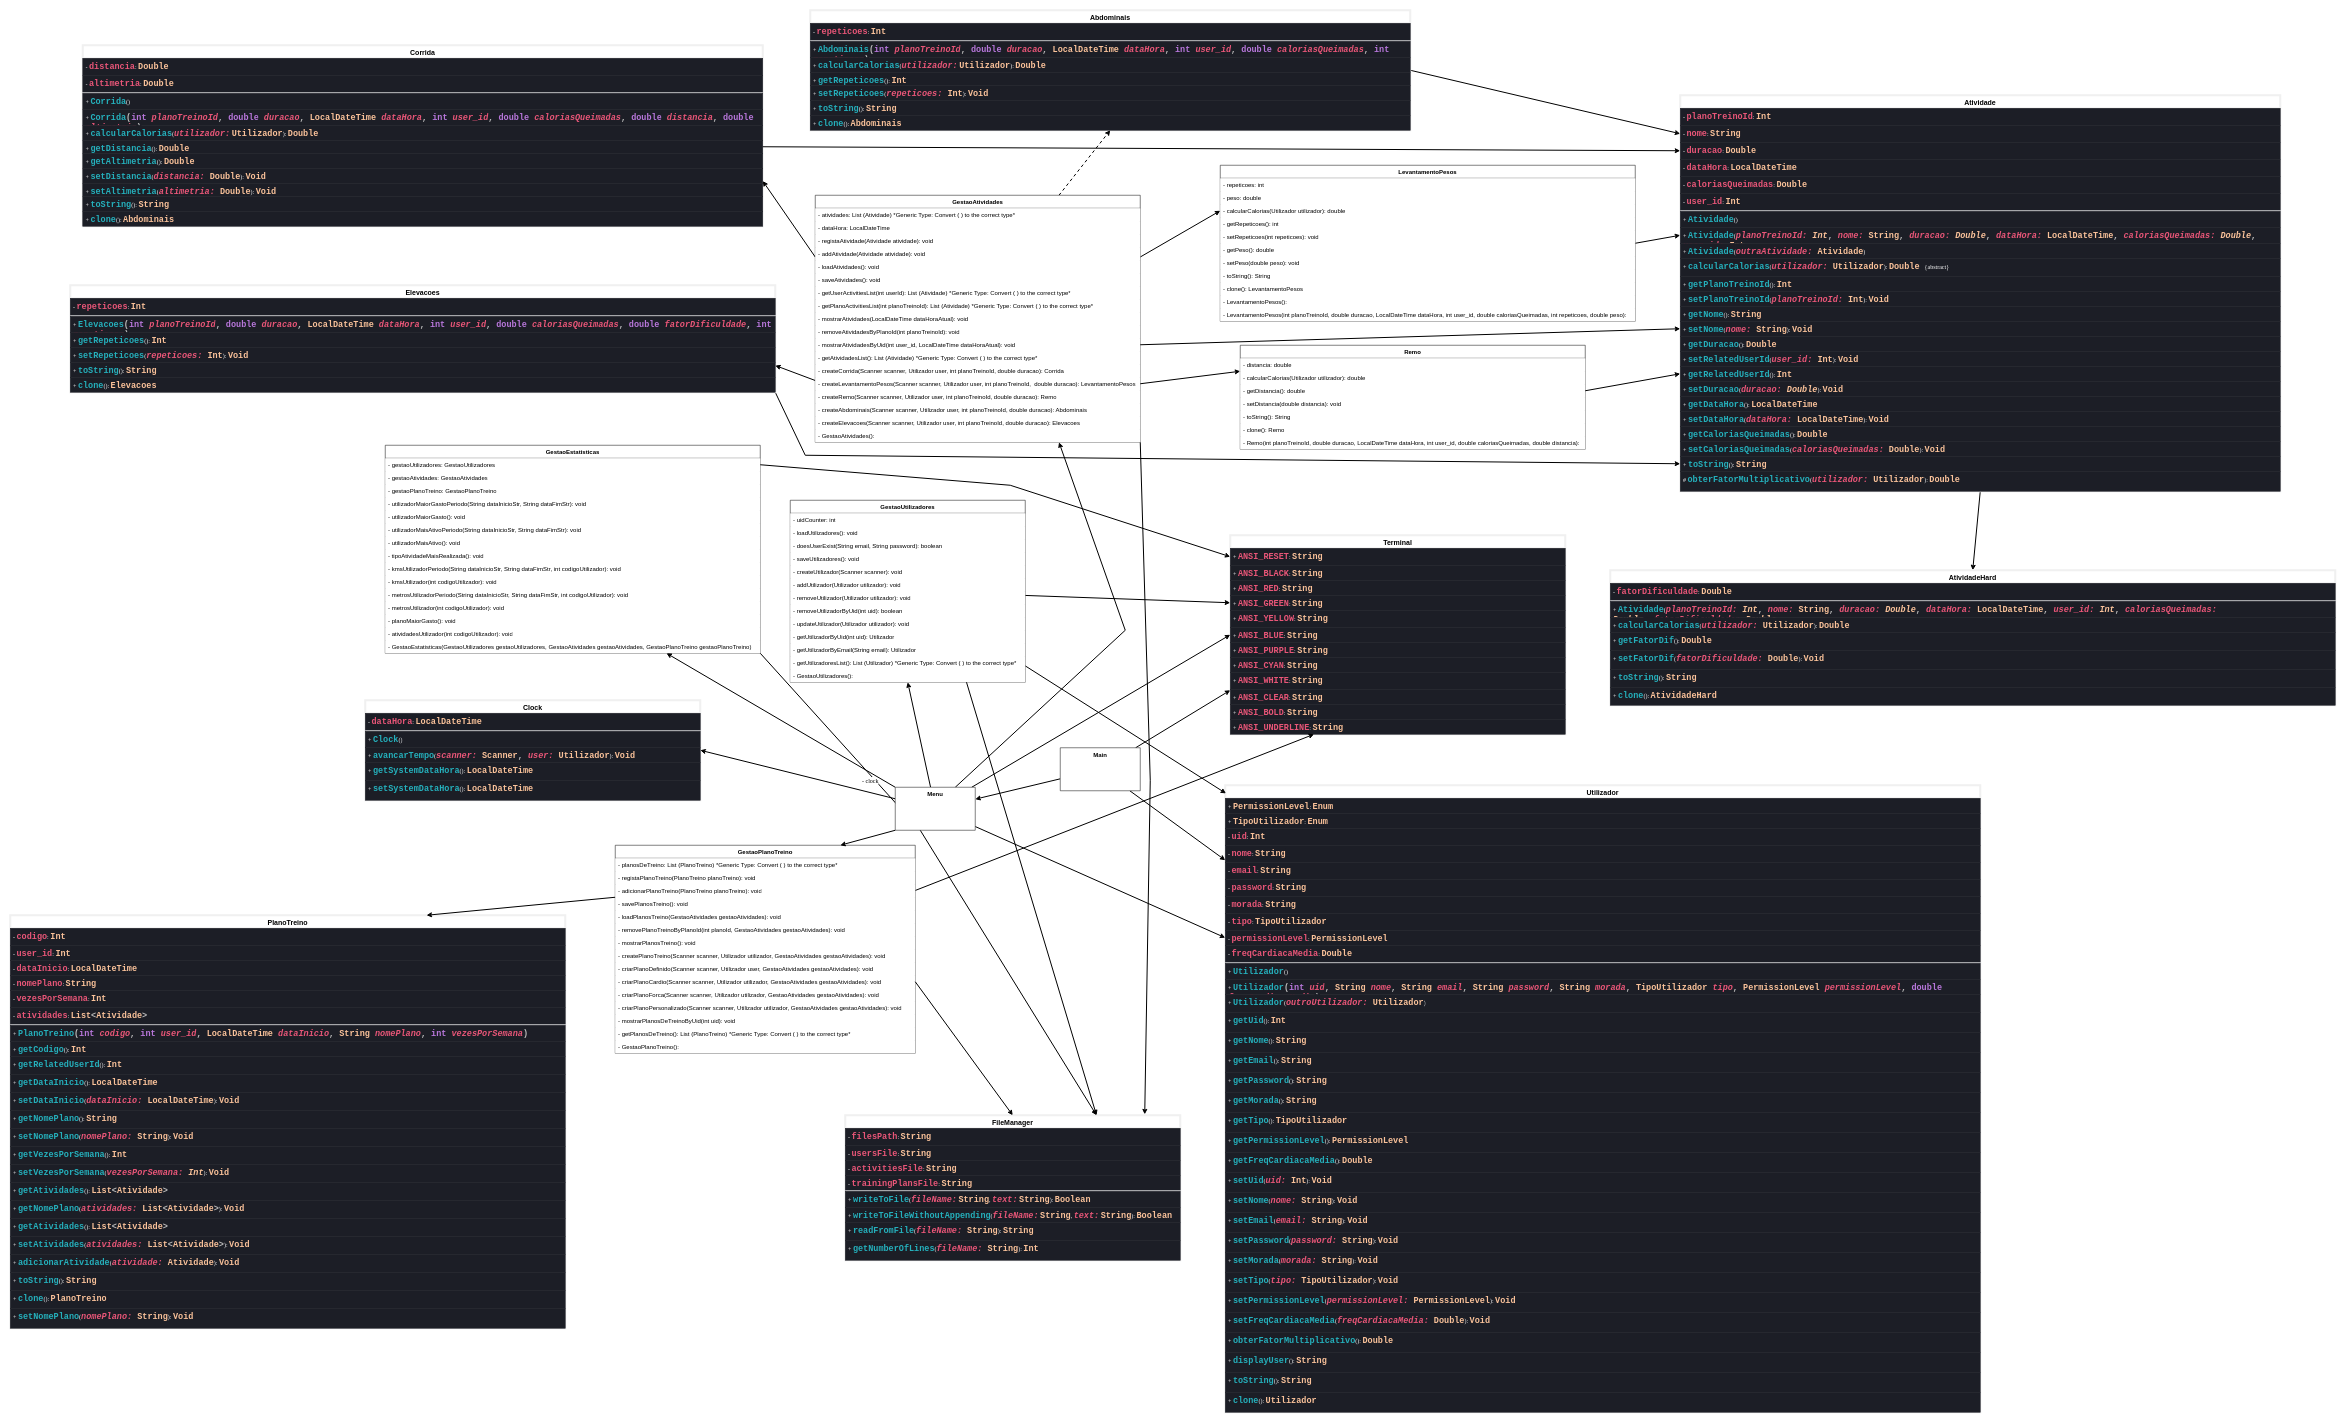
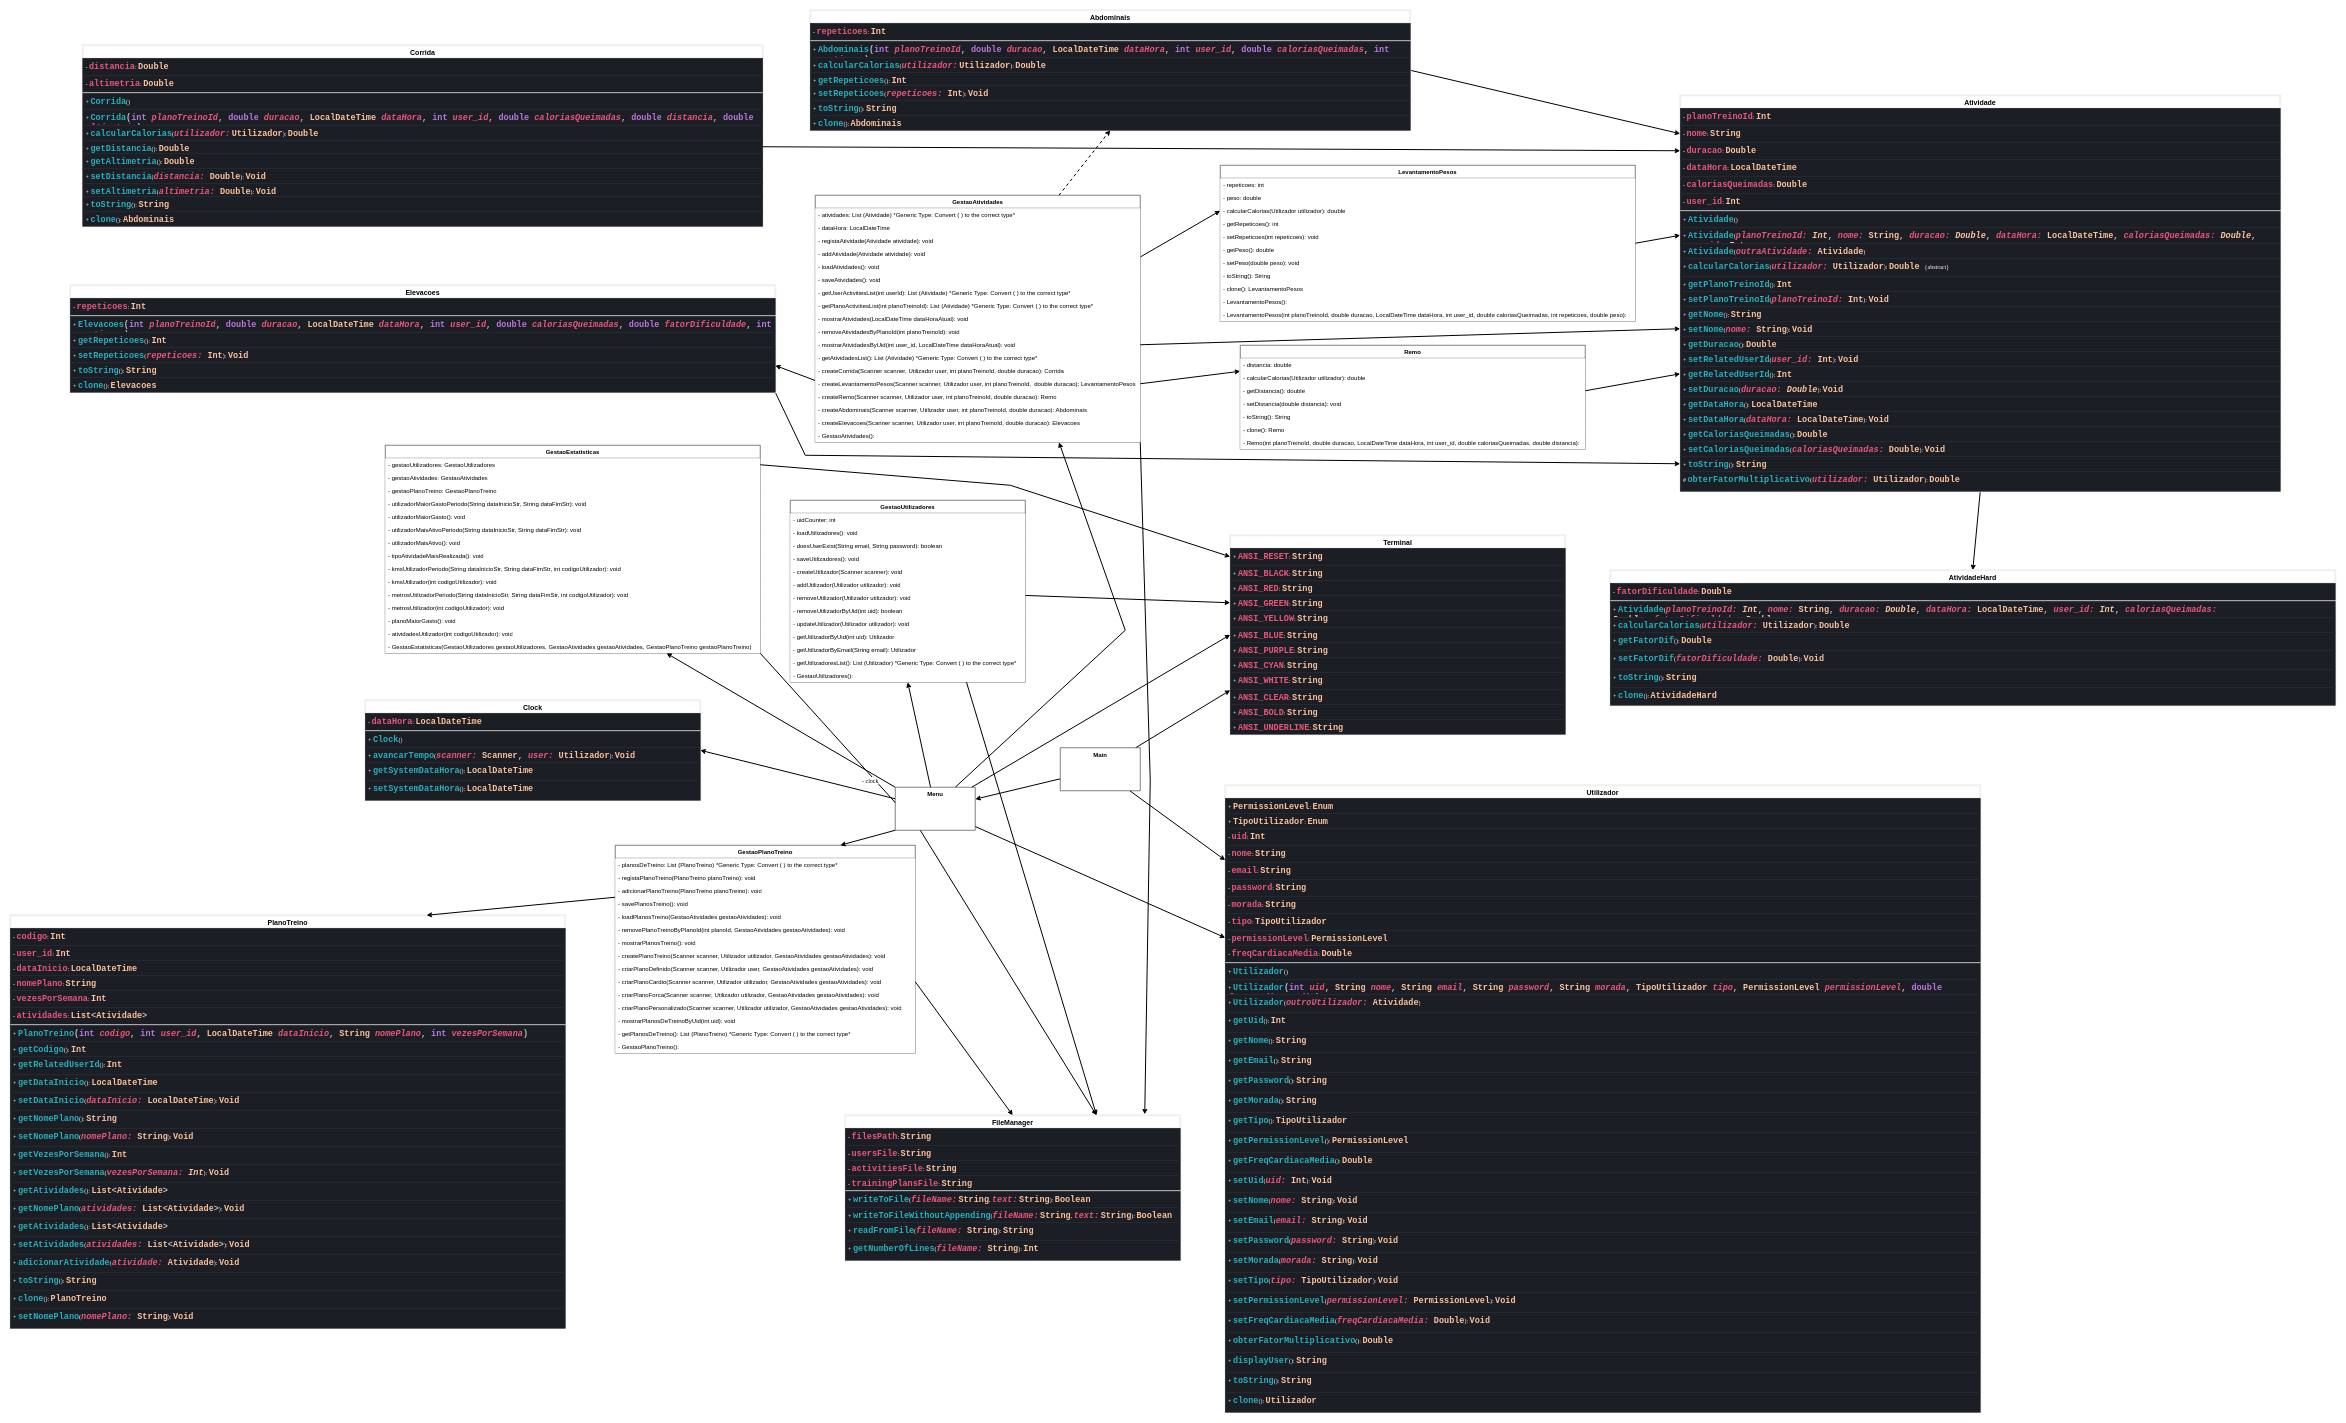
(789, 219) -> none
(1124, 729) -> none
(1114, 813) -> none
(1289, 1001) -> (1288, 1001)
